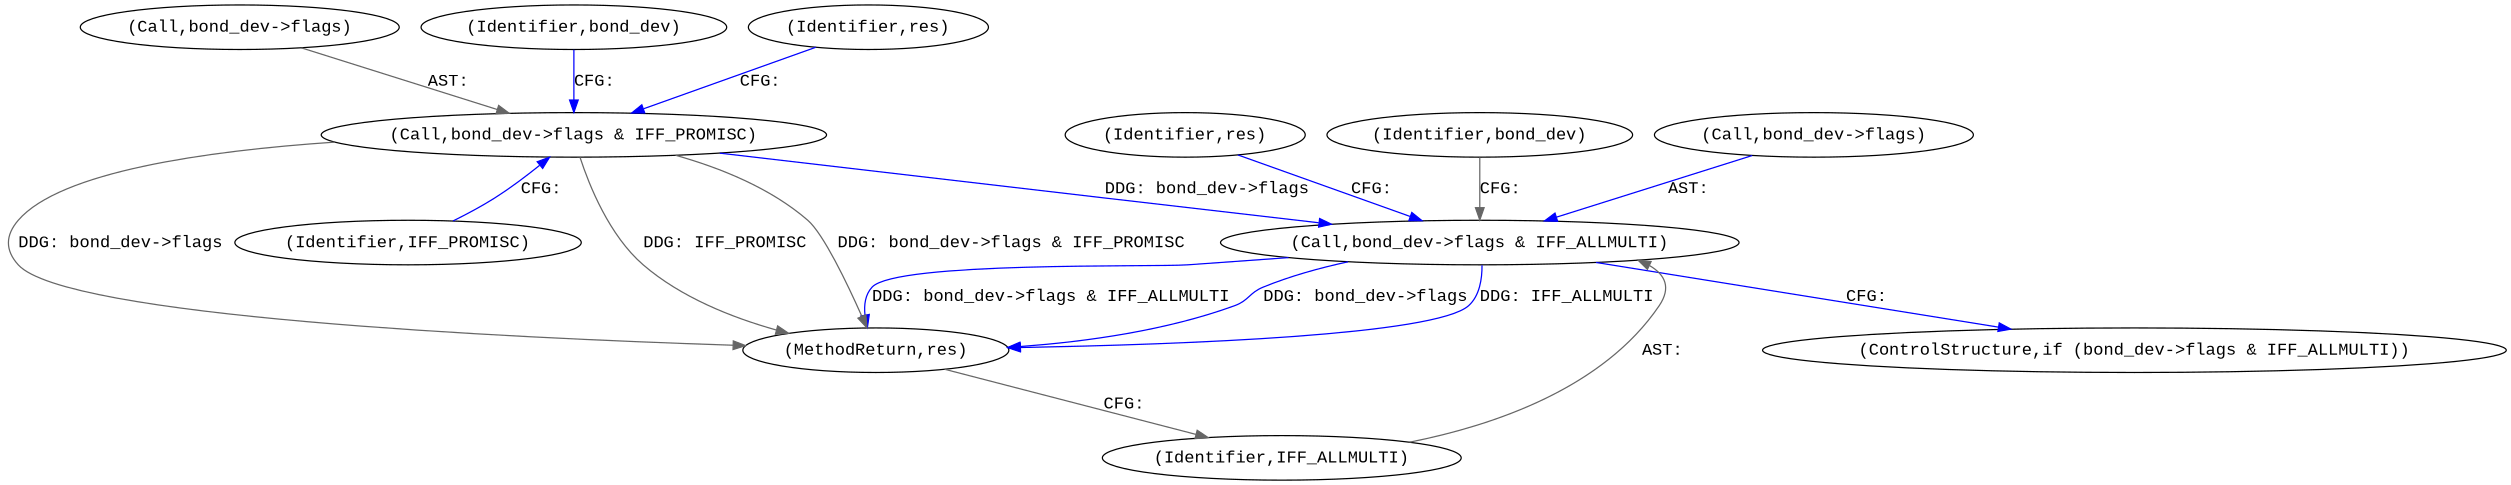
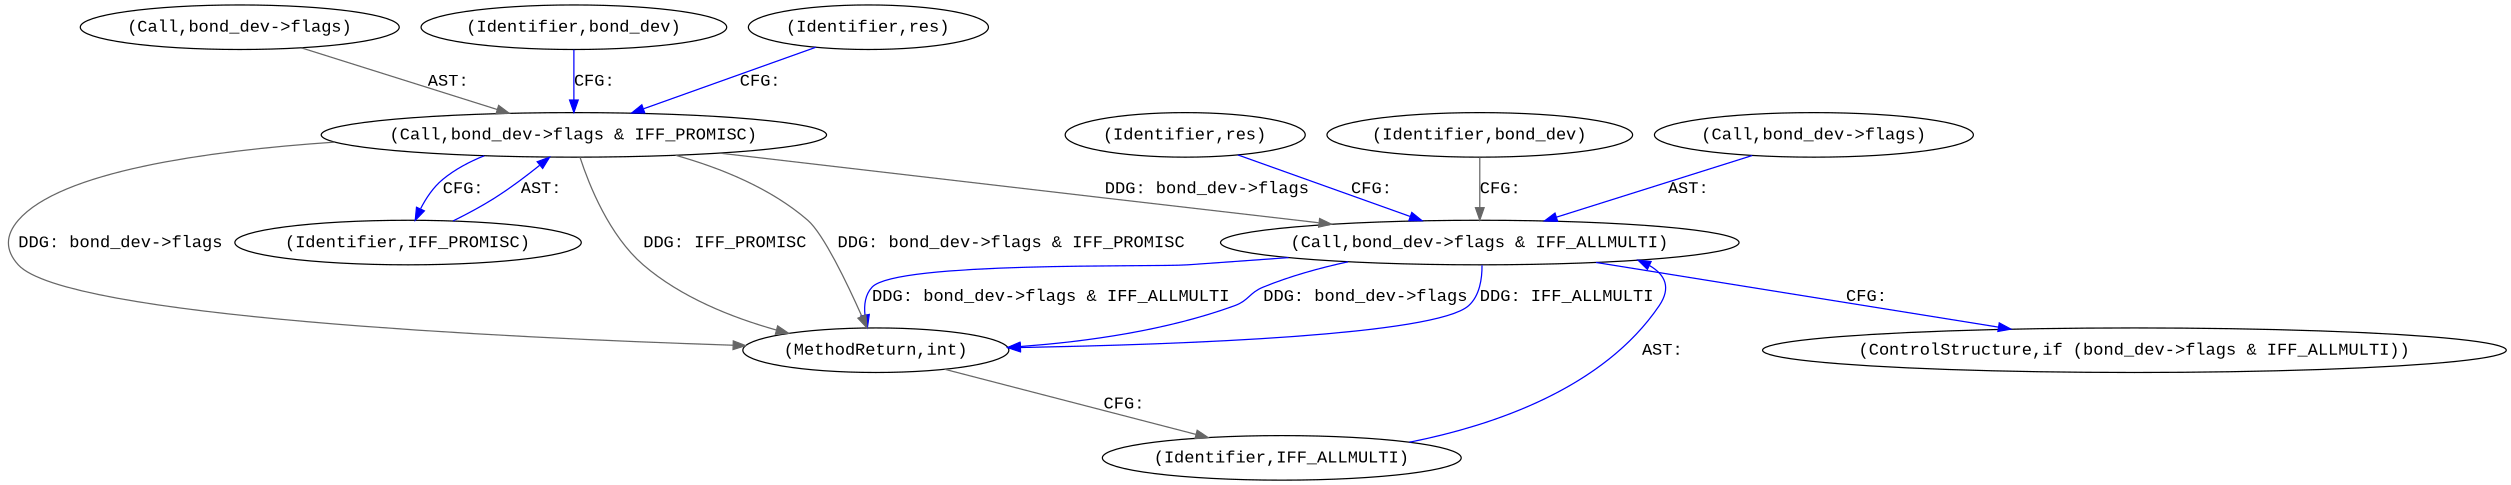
none -> (447, 176)
(1019, 188) -> (1019, 188)
(547, 189) -> (547, 189)
(876, 350) -> (876, 350)
(1569, 386) -> (1569, 386)
